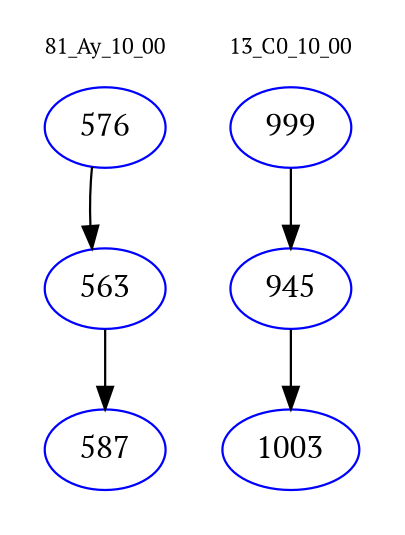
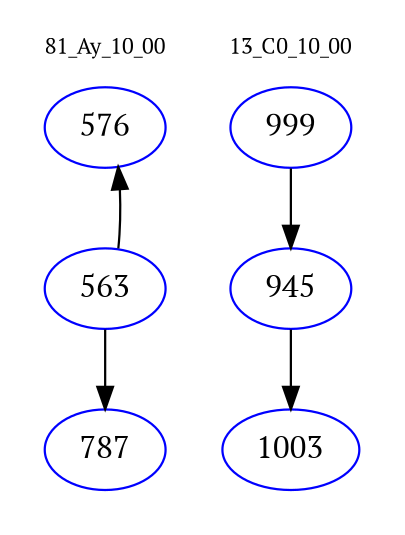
(90, 196) -> (120, 219)
(105, 450) -> (105, 450)
